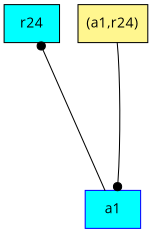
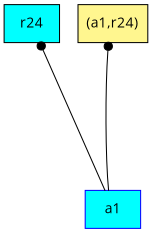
(120, 112) -> (106, 121)
